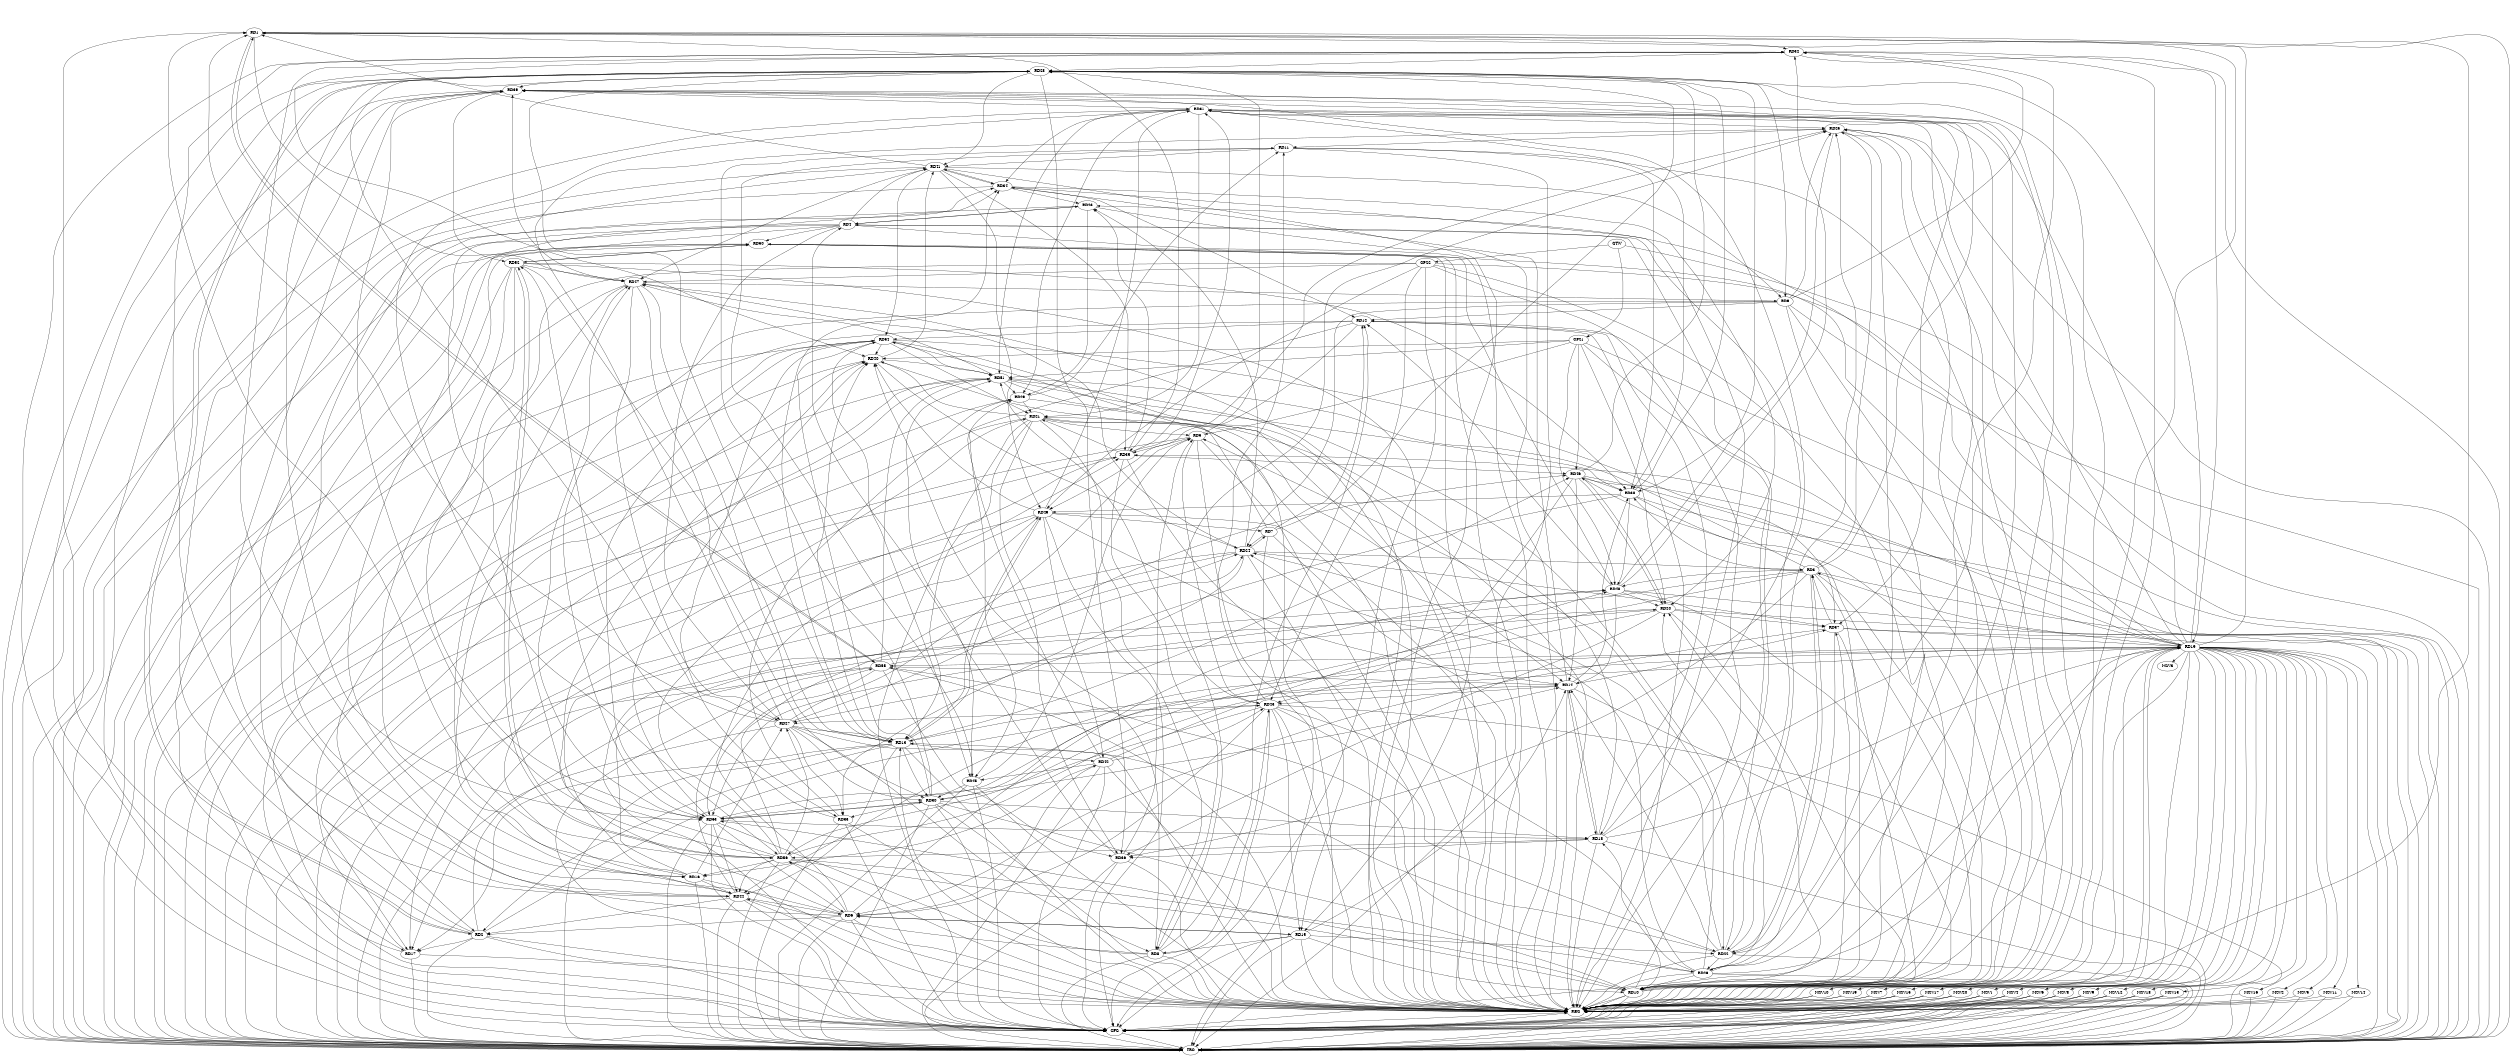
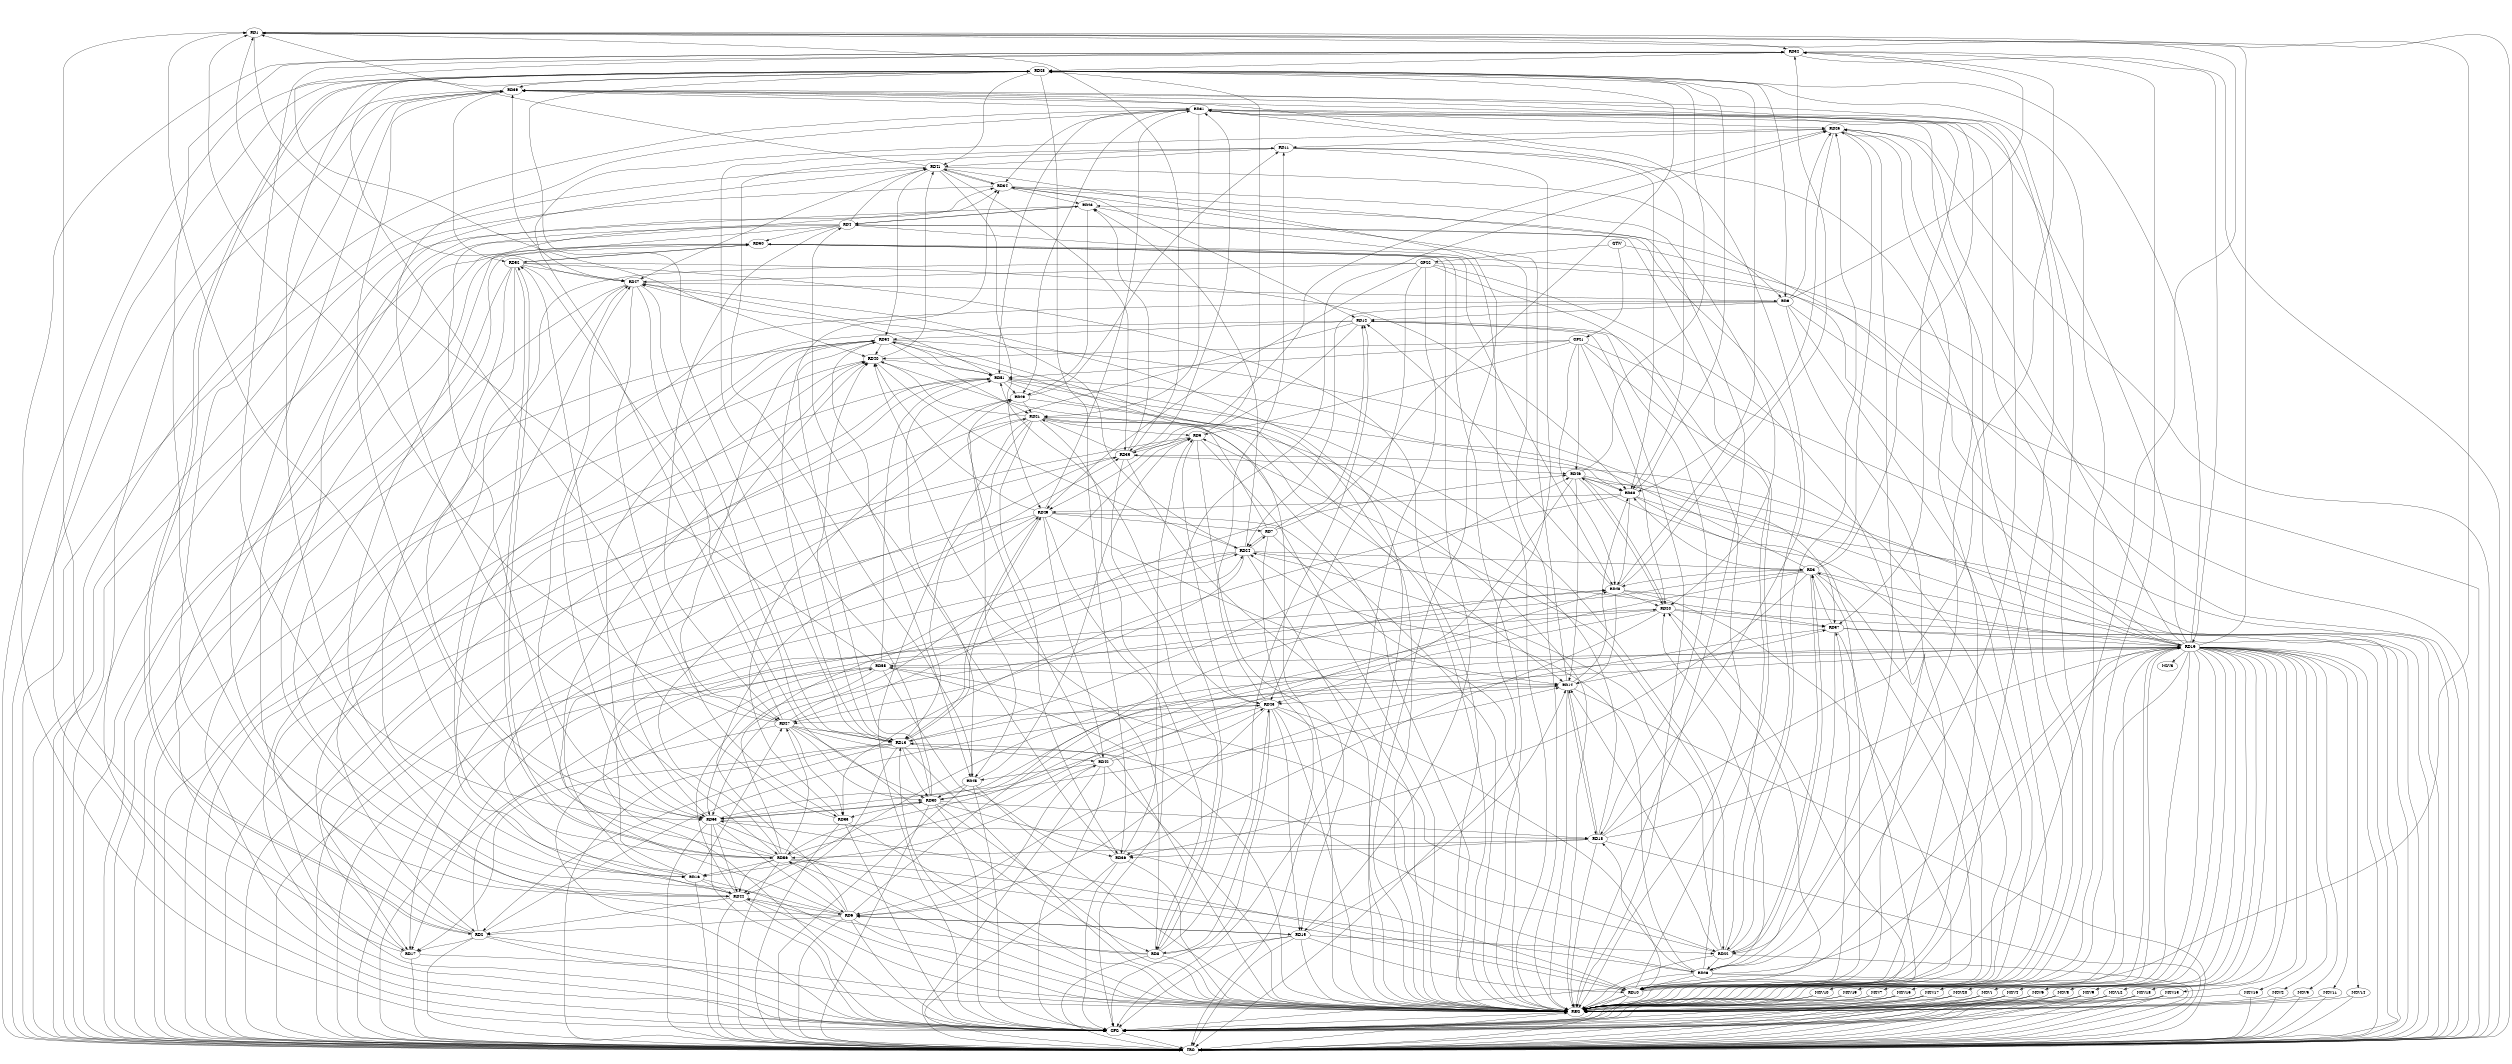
(475, 375) -> none
(2231, 1027) -> none
